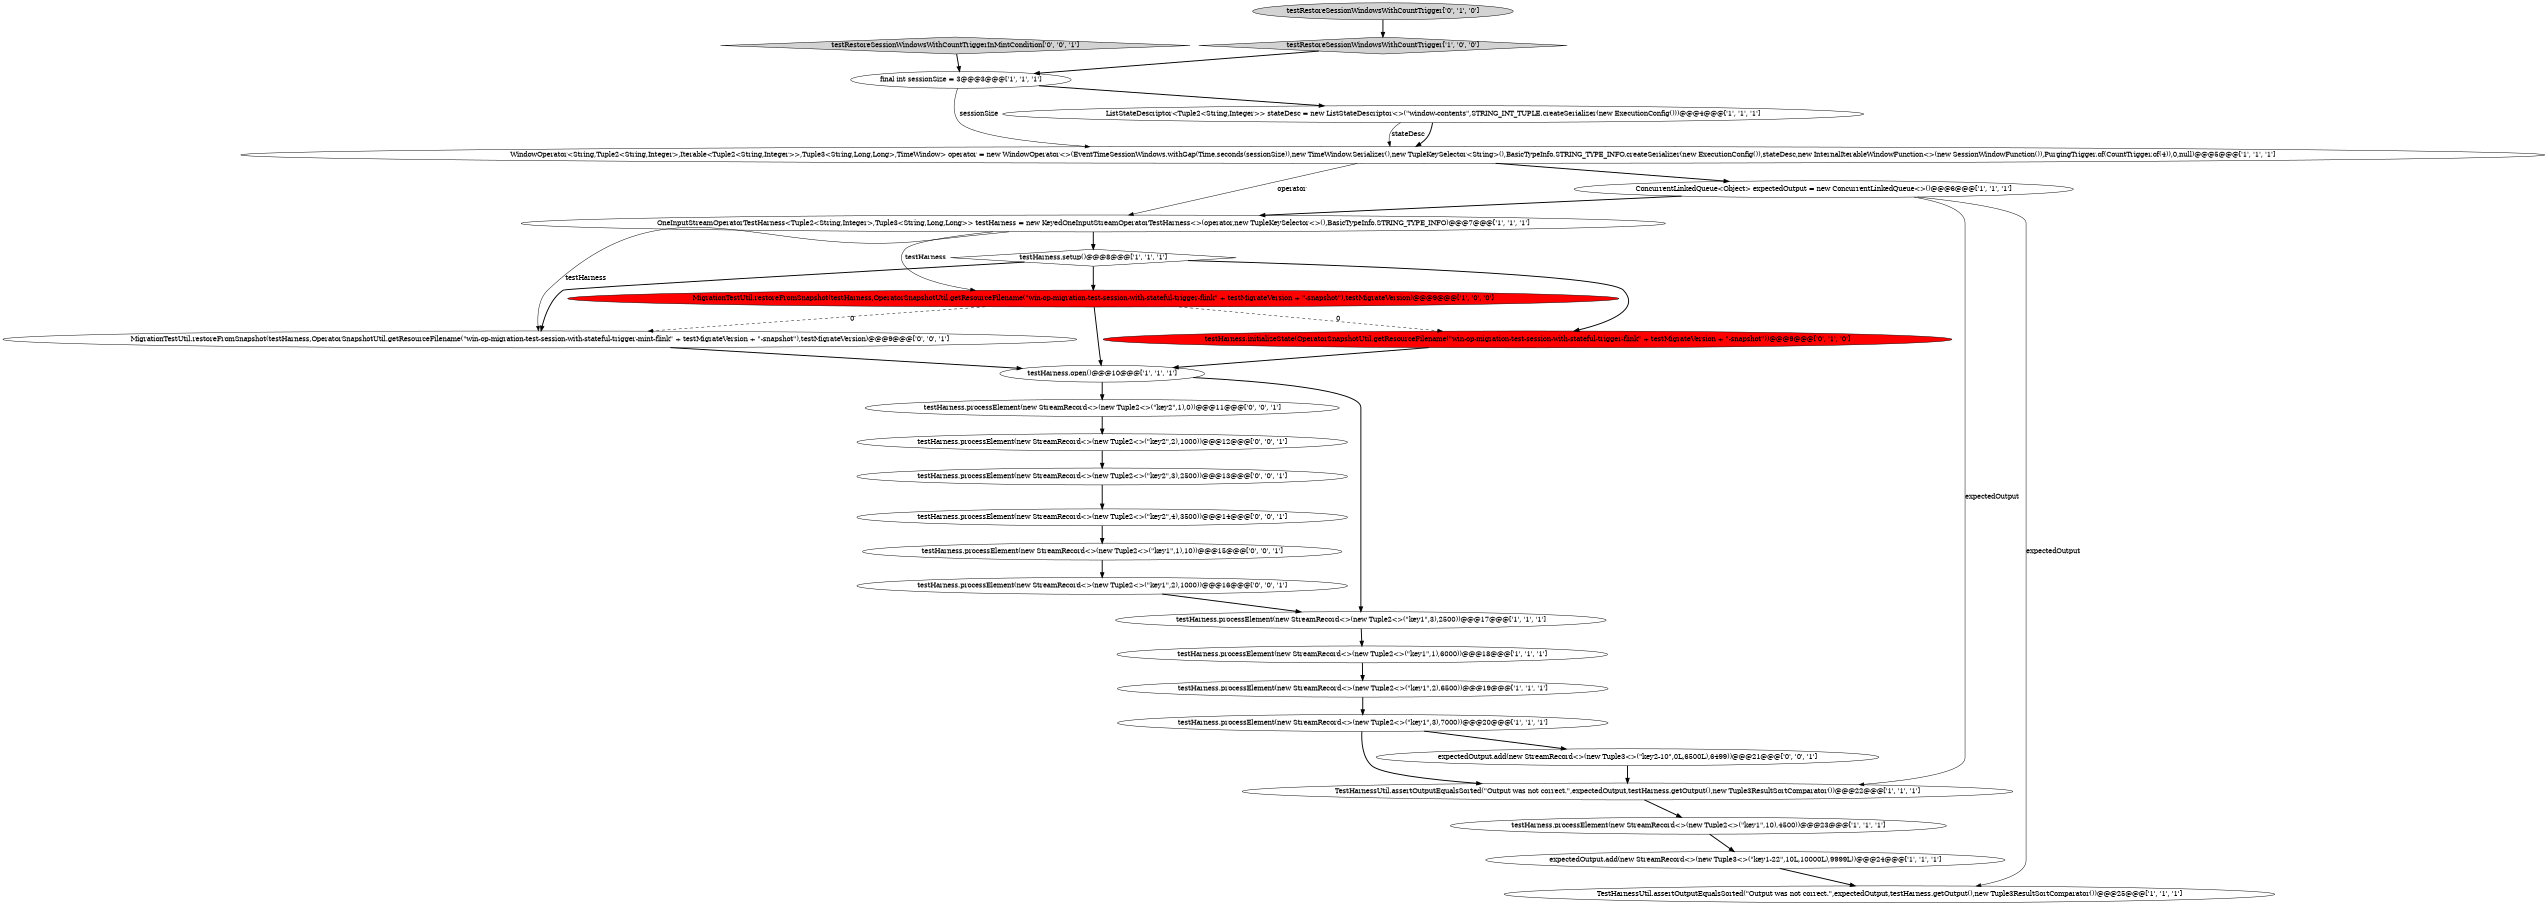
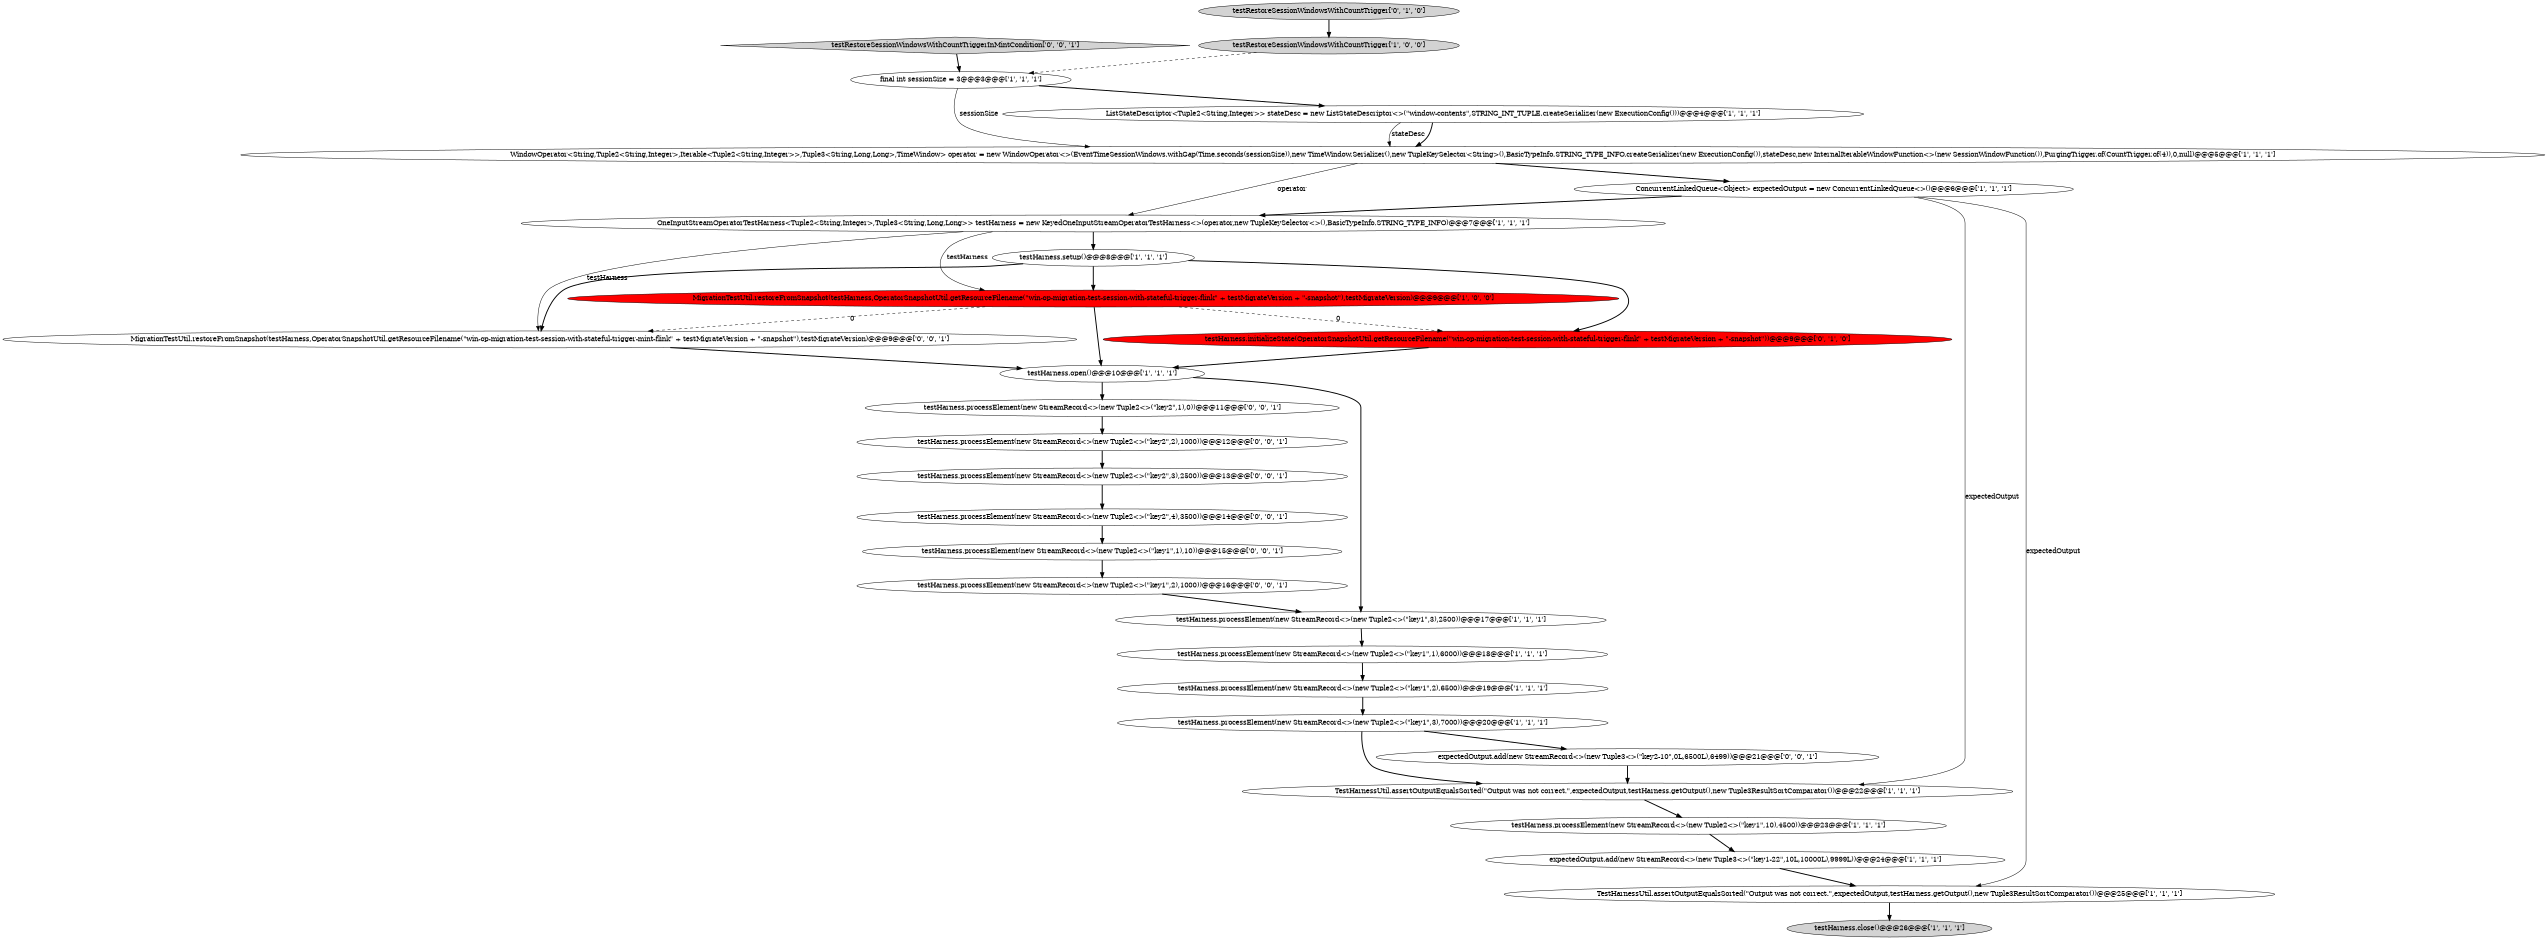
(1383, 46) -> (1329, 46)
(1179, 62) -> (1145, 63)
(1093, 258) -> (1093, 258)
none -> (1889, 929)
